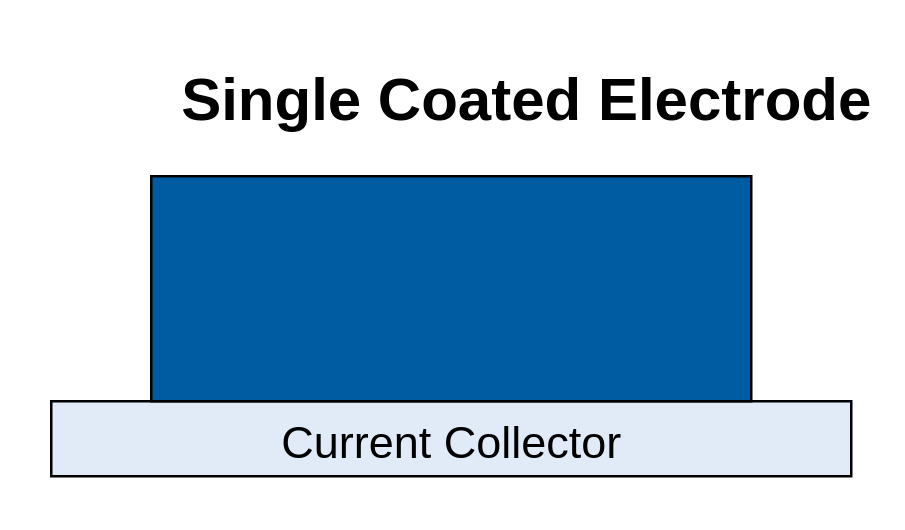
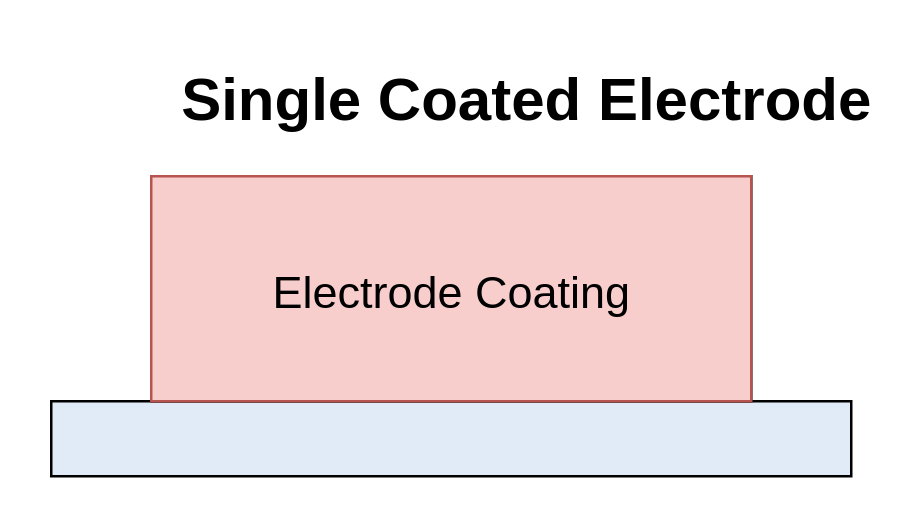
none -> (451, 289)
(451, 439) -> none
